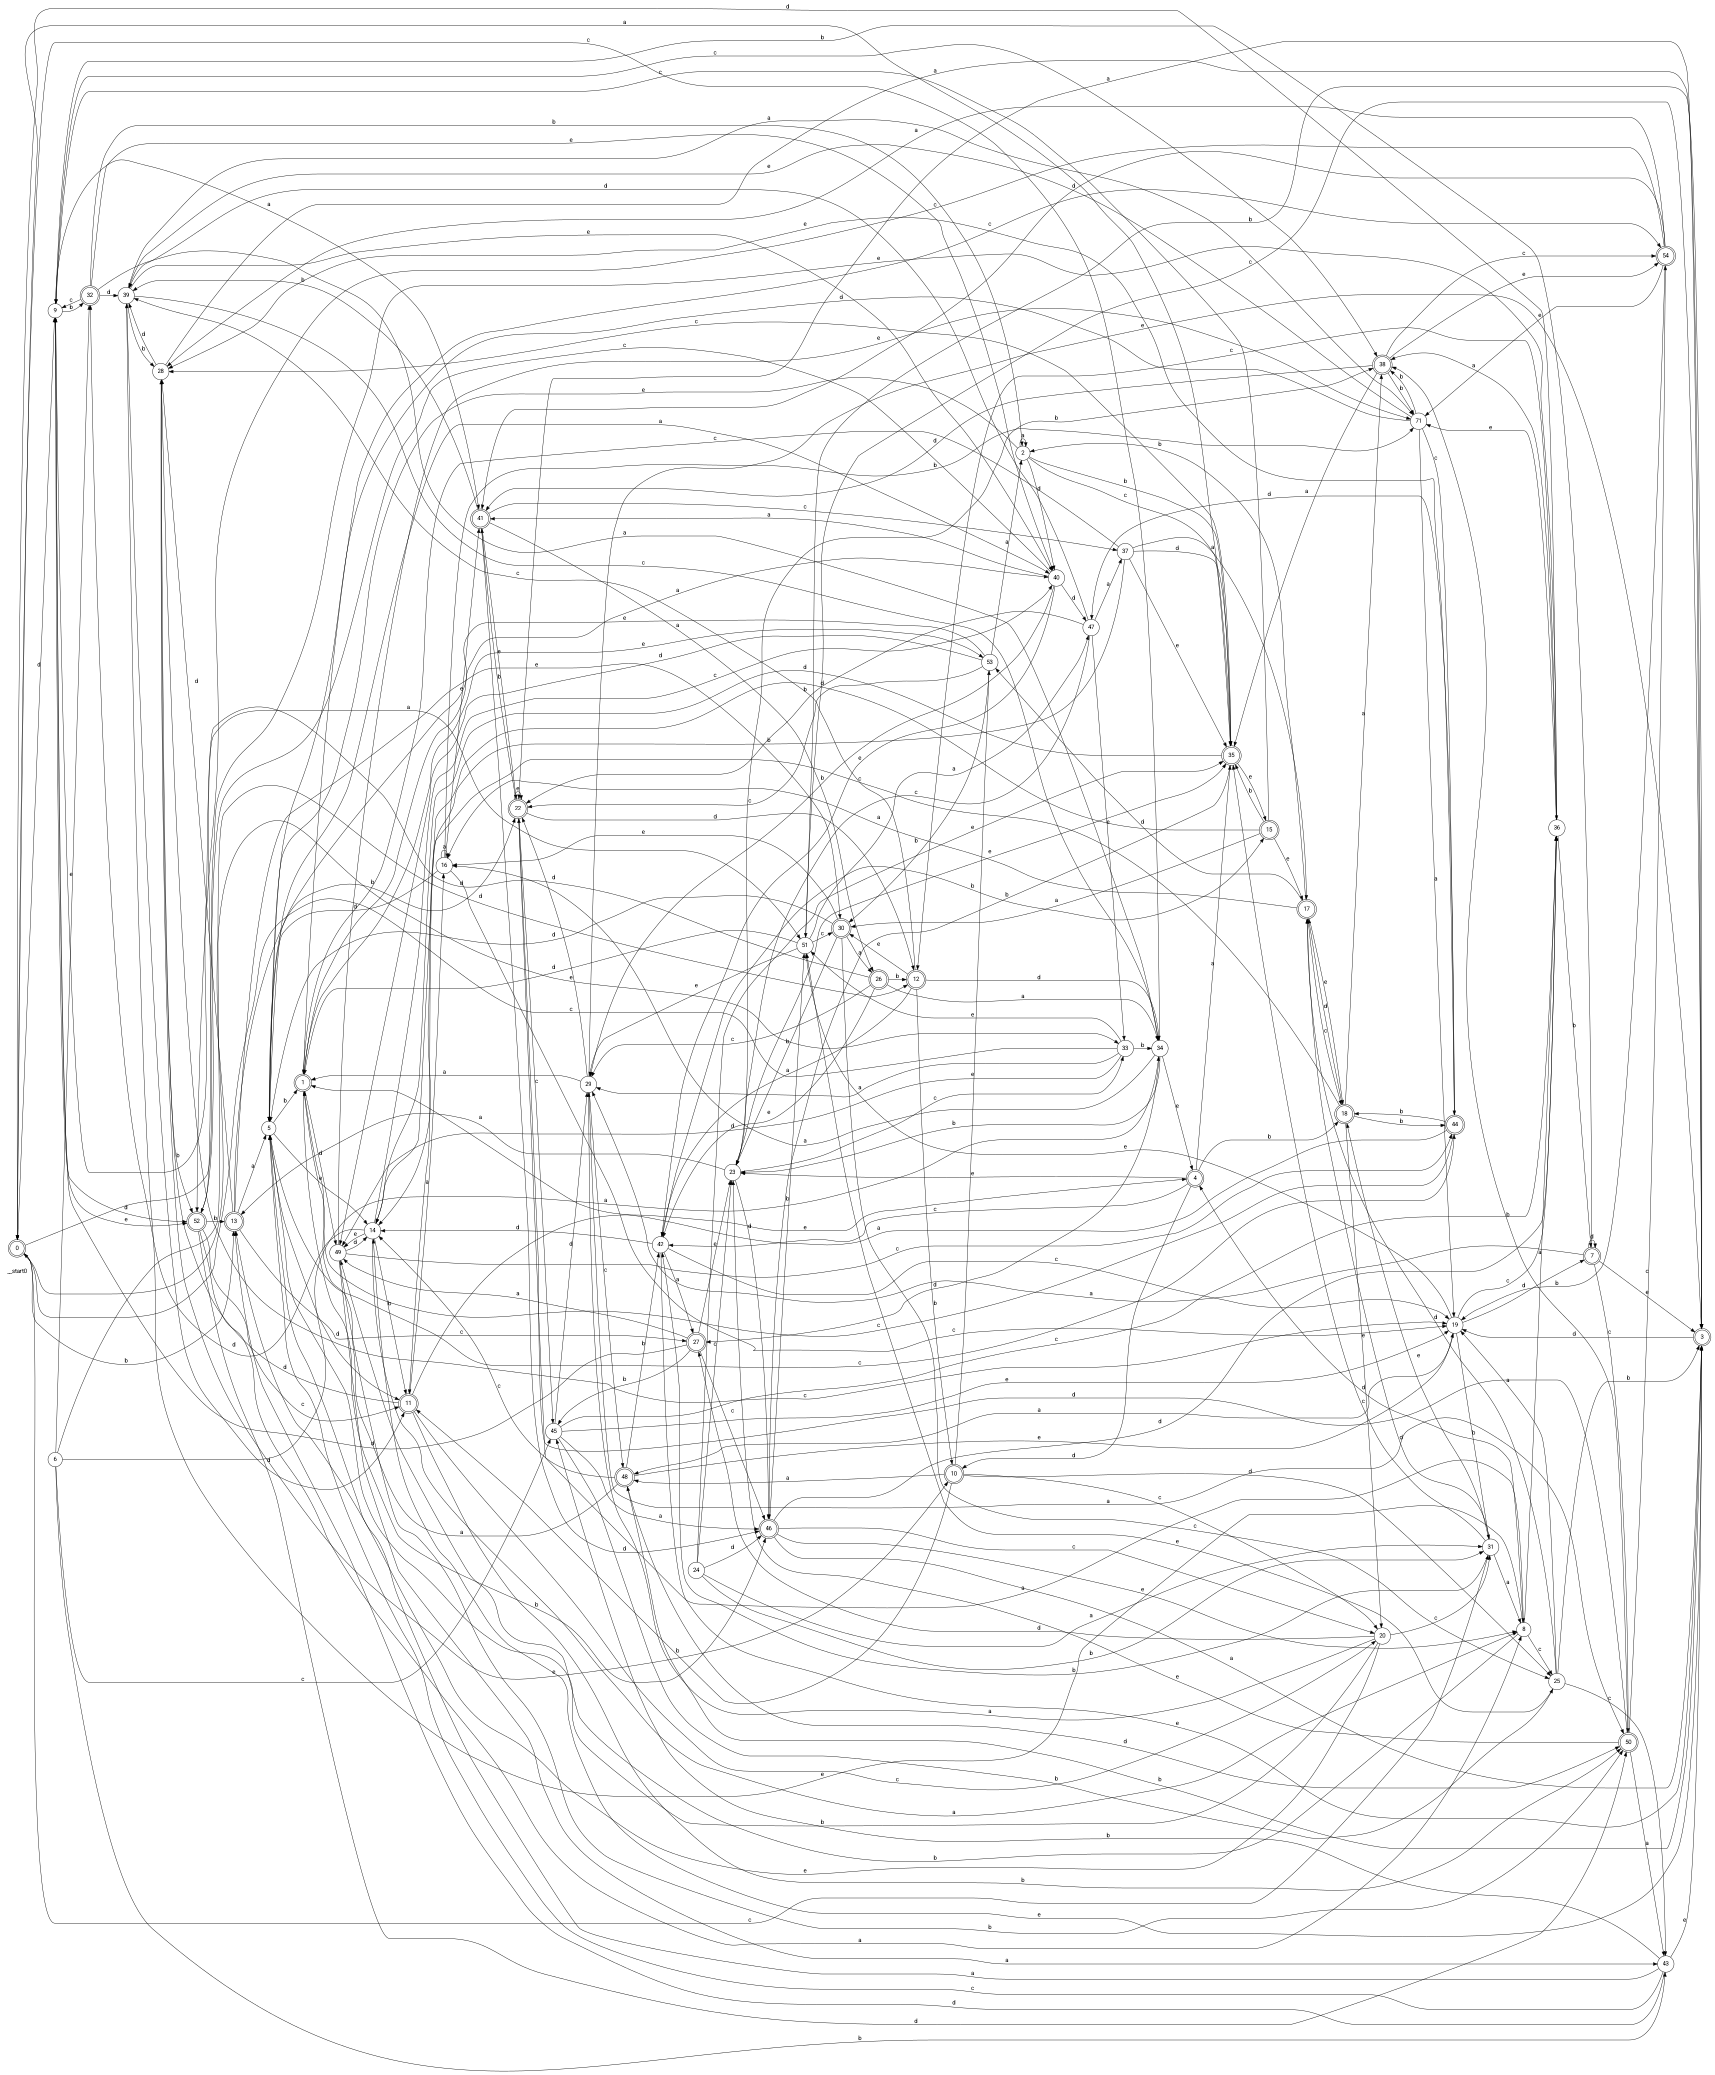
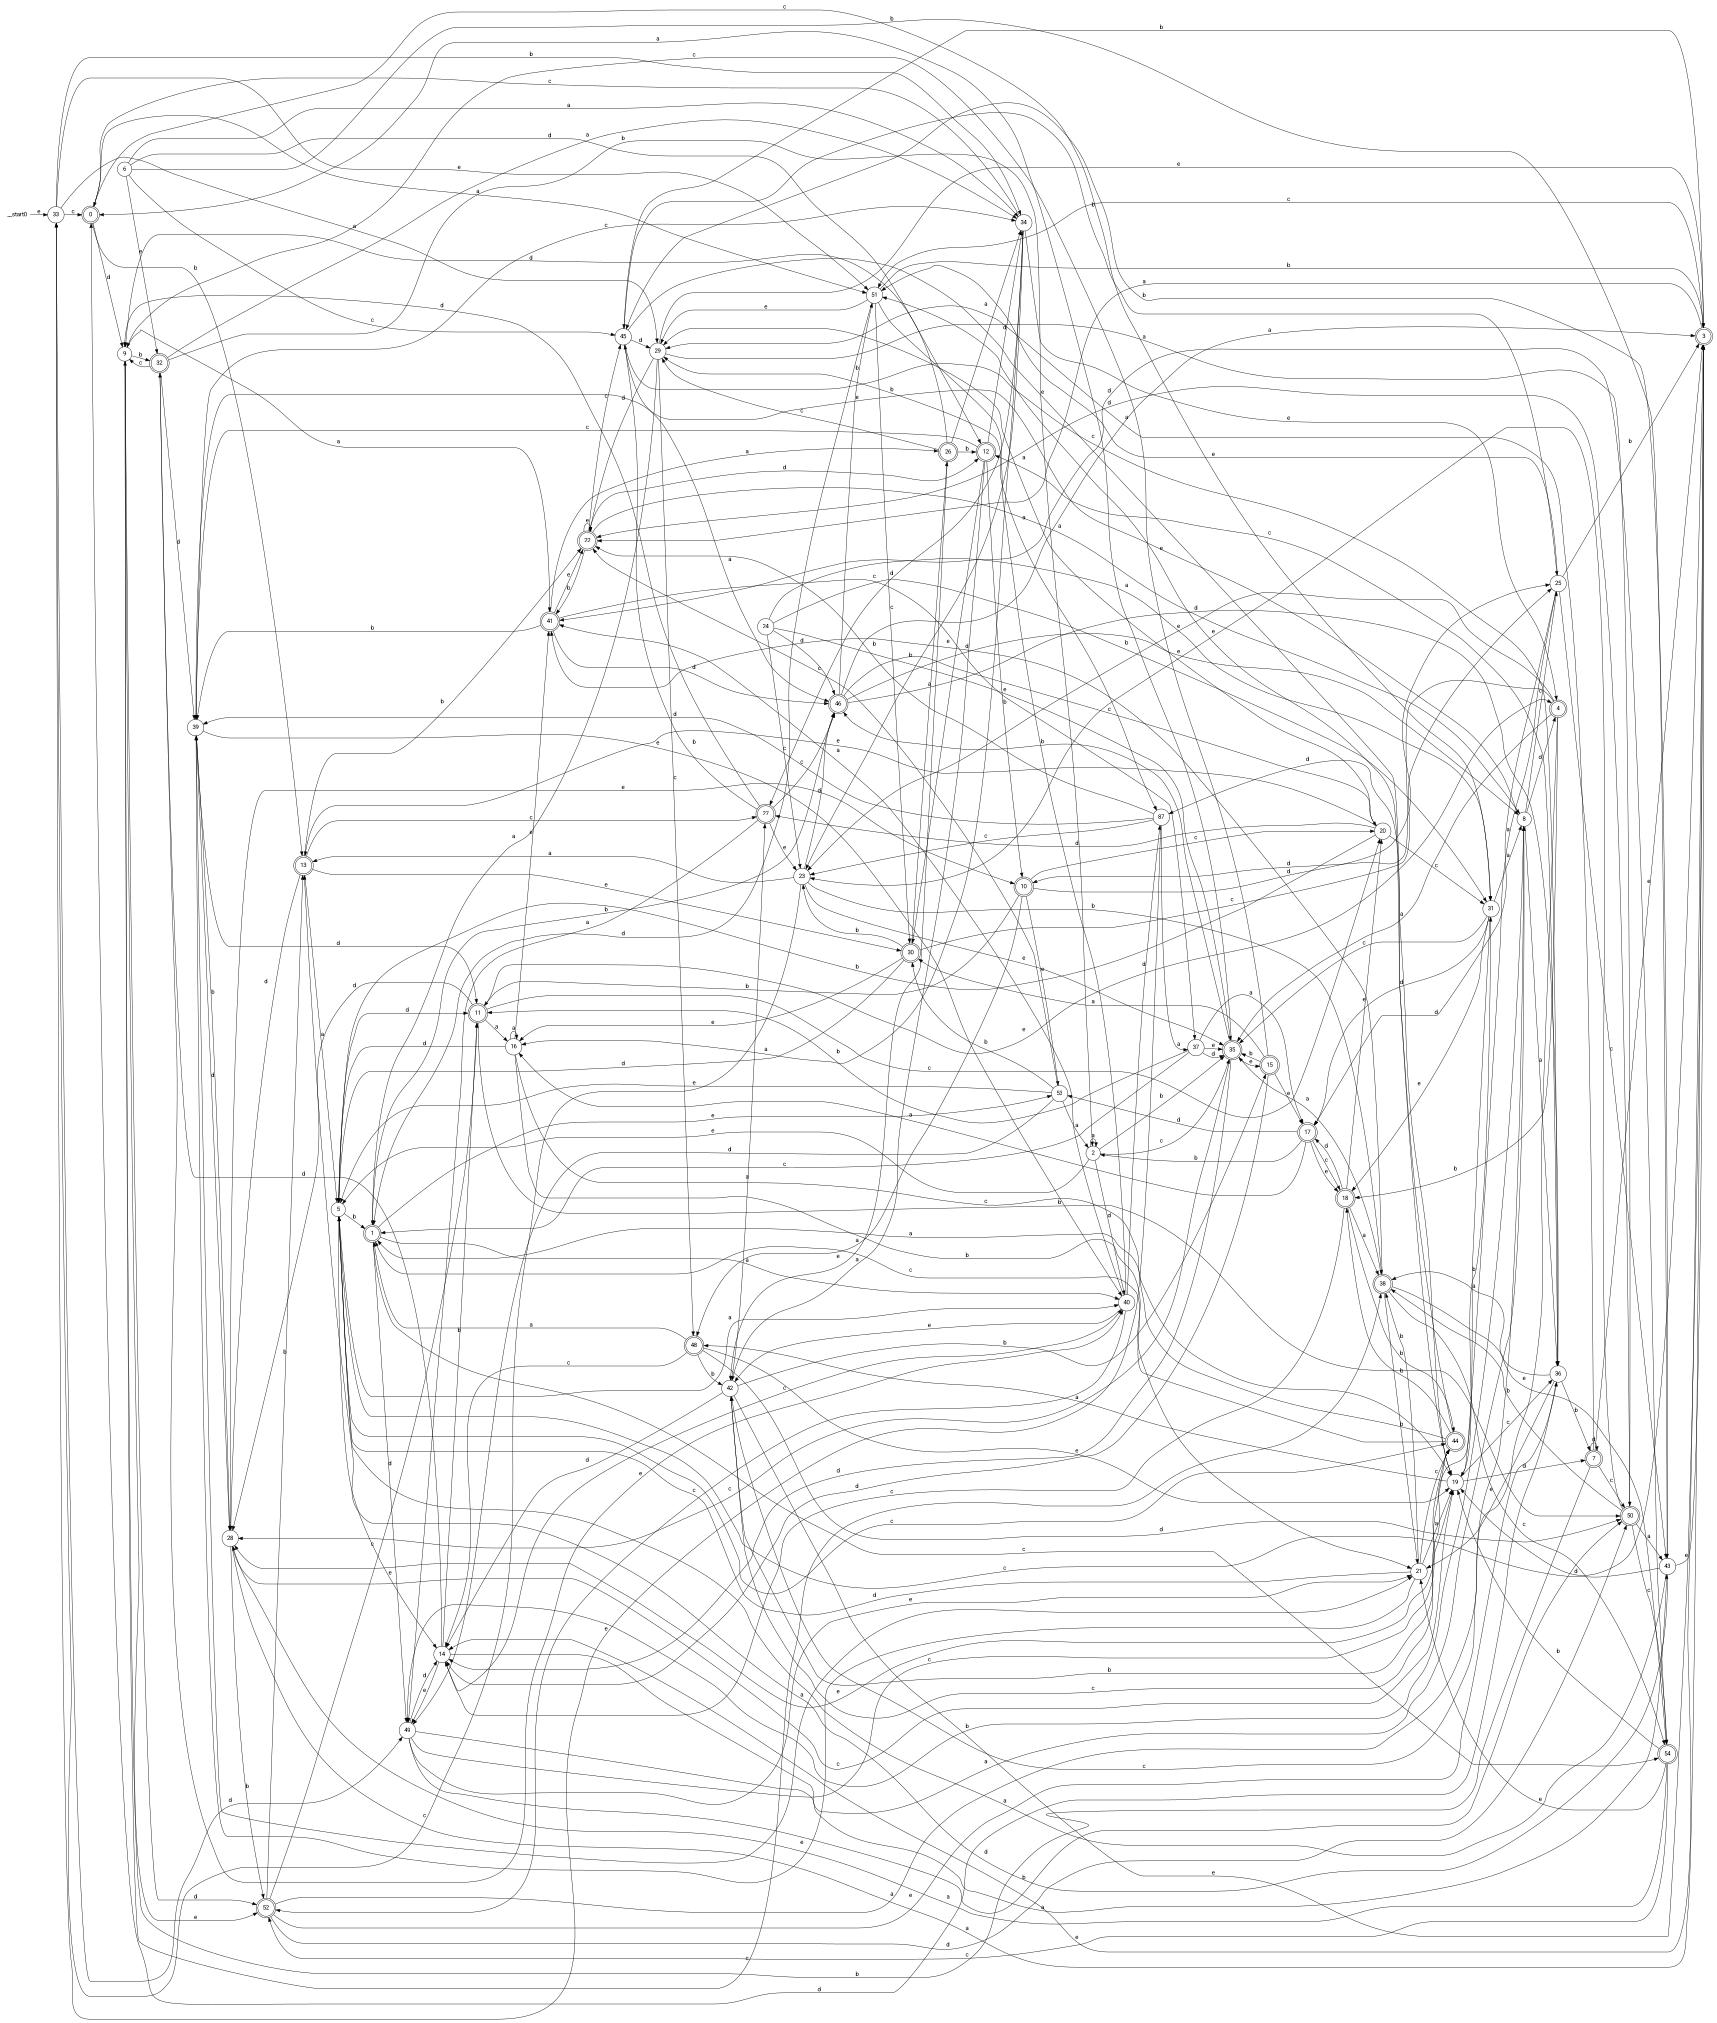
(1419, 421) -> (1419, 1572)
(1091, 628) -> (1161, 817)
(335, 860) -> (37, 215)
(1309, 1831) -> (1224, 30)
